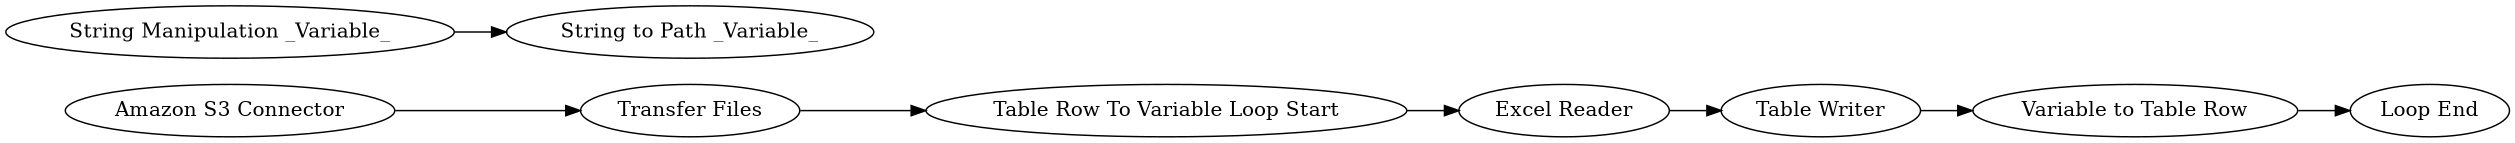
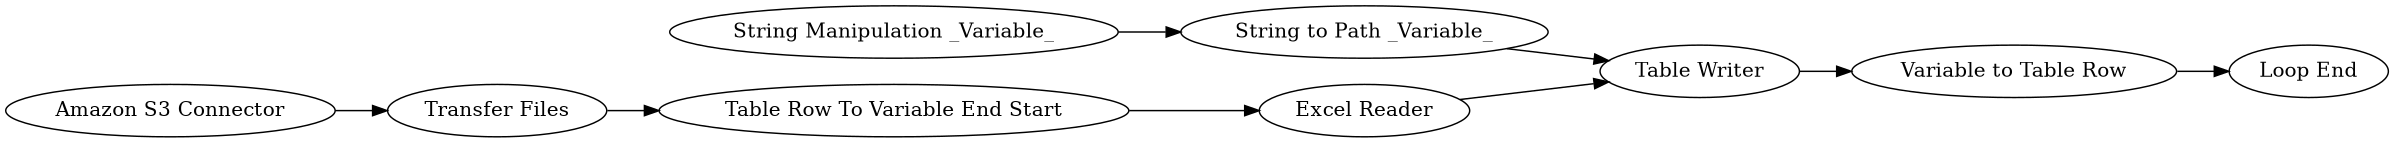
none -> (1551, 54)
(1166, 111) -> (894, 111)
